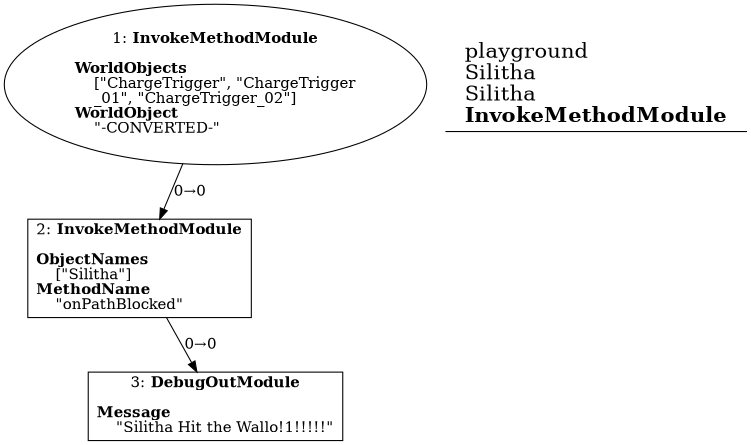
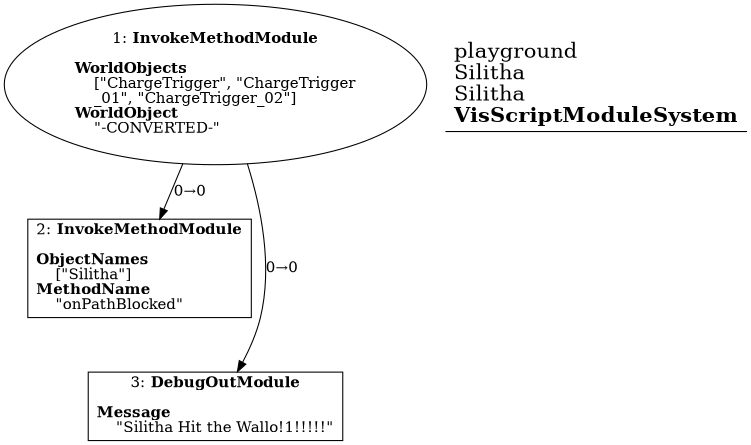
(596, 116) -> (596, 116)
(179, 340) -> (265, 264)
